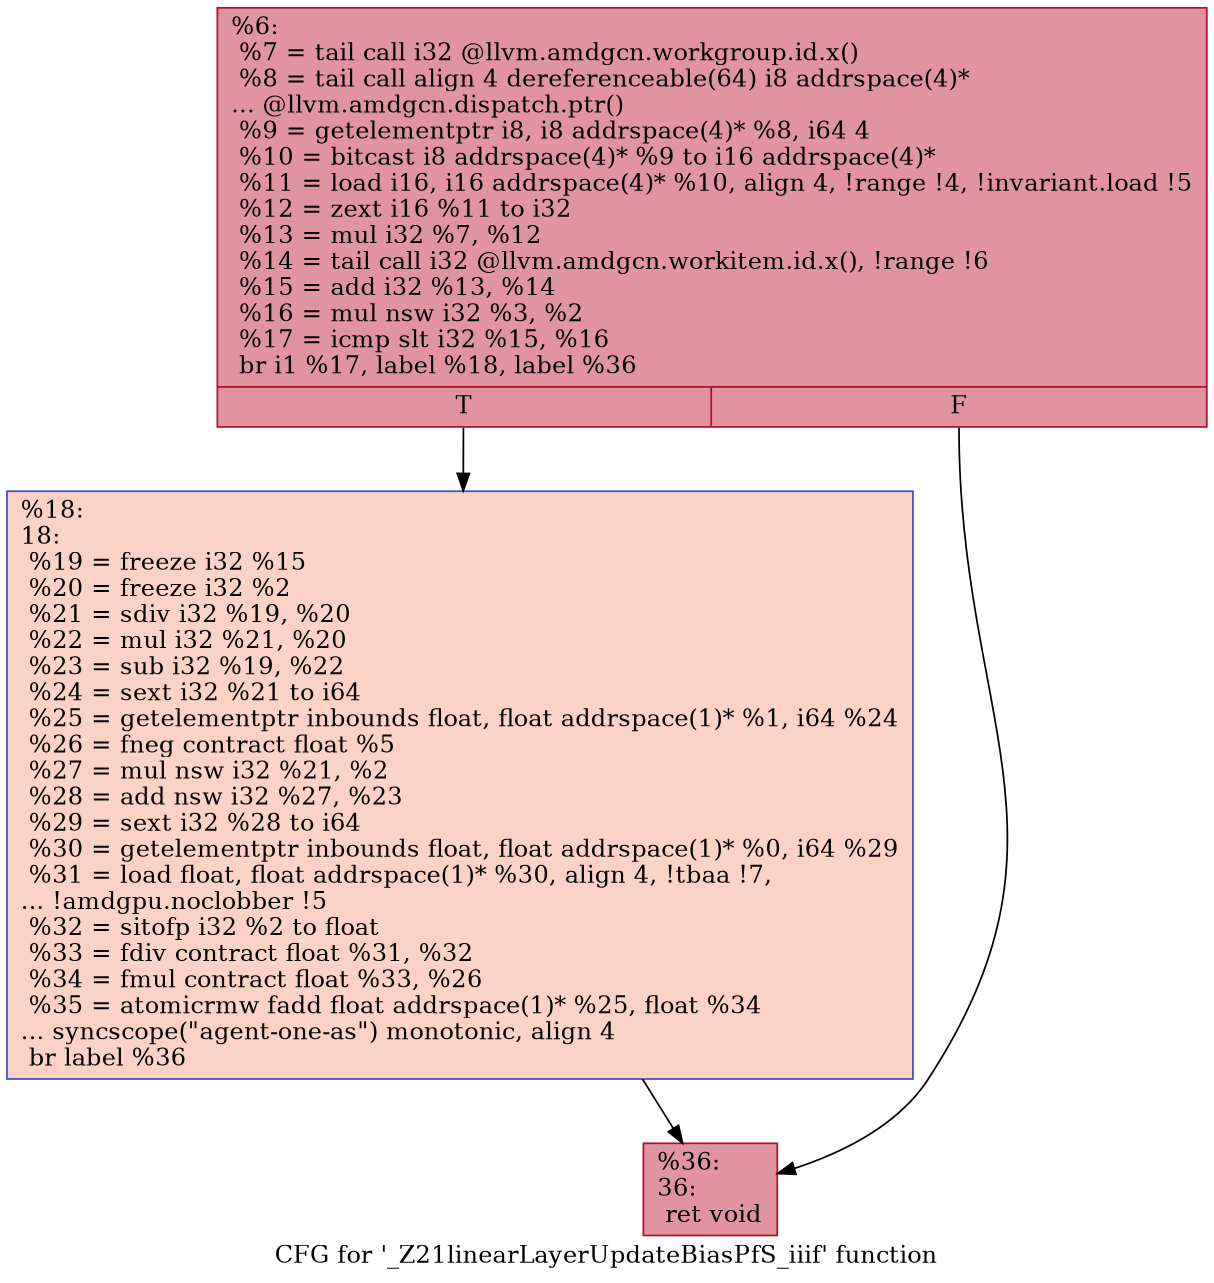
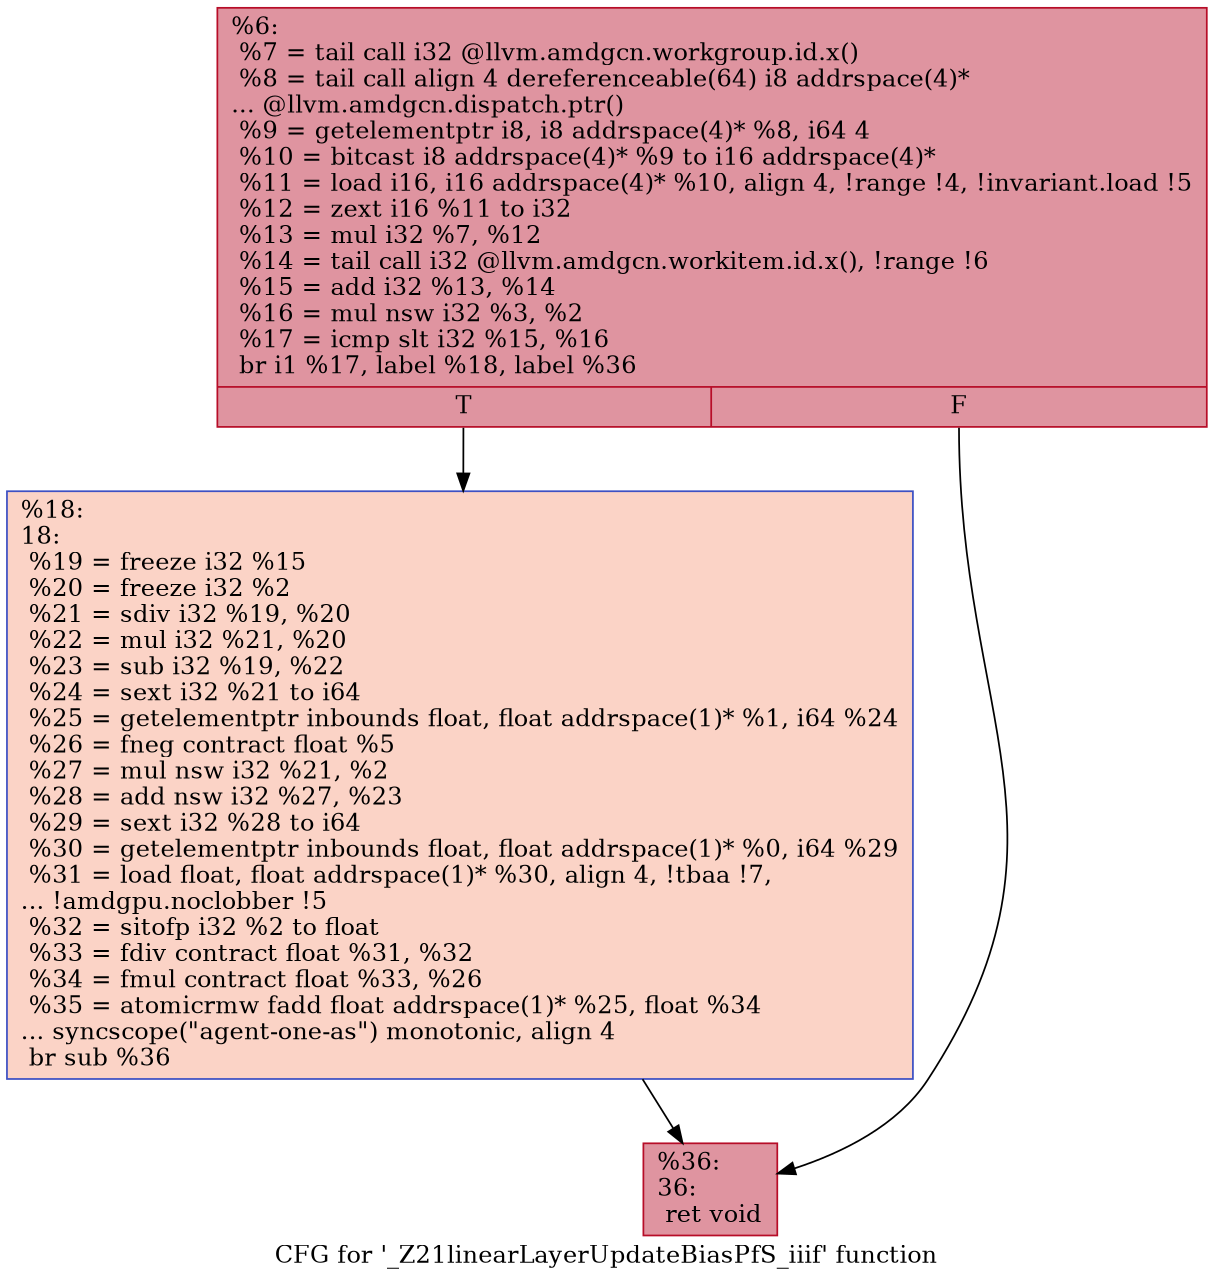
(104, 1058) -> (97, 1058)
